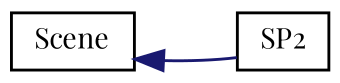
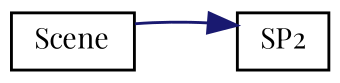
(200, 60) -> (172, 22)
